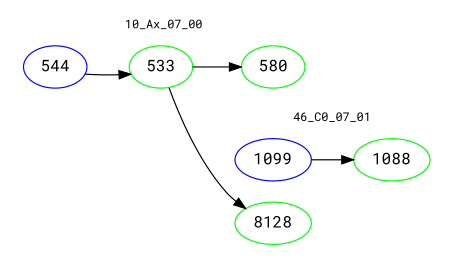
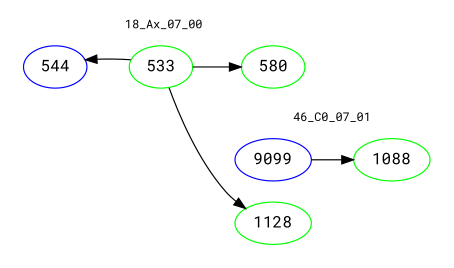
(164, 25) -> (164, 25)
(102, 75) -> (114, 59)
(273, 160) -> (273, 160)
(273, 223) -> (273, 223)
